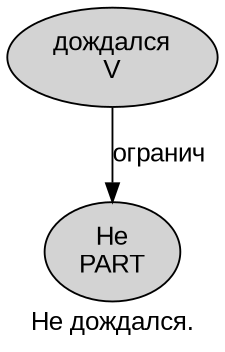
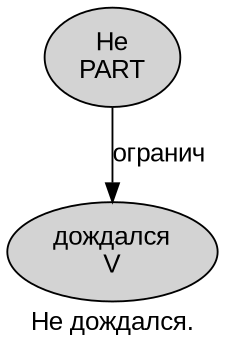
(112, 145) -> (112, 145)
